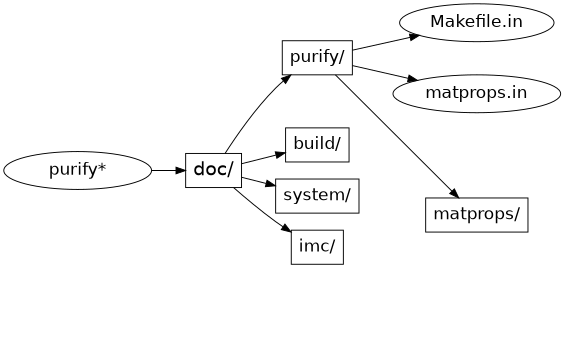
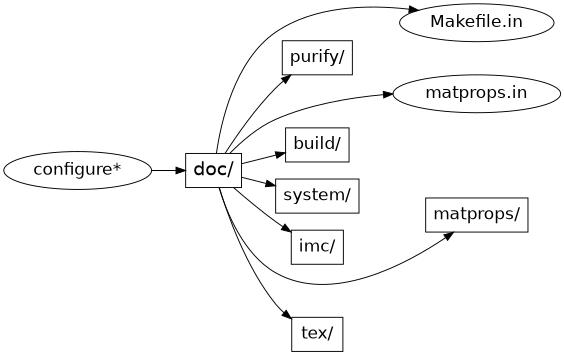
(381, 44) -> (276, 32)
(380, 72) -> (301, 110)
(394, 133) -> (313, 283)
(78, 170) -> (78, 170)
none -> (317, 334)
